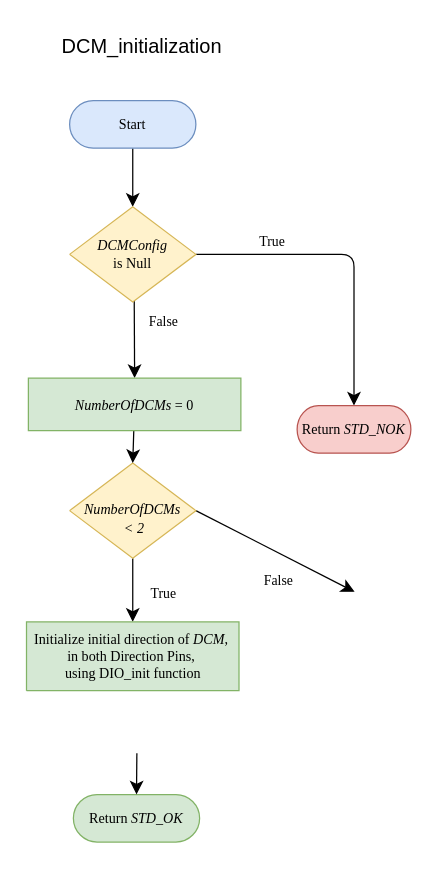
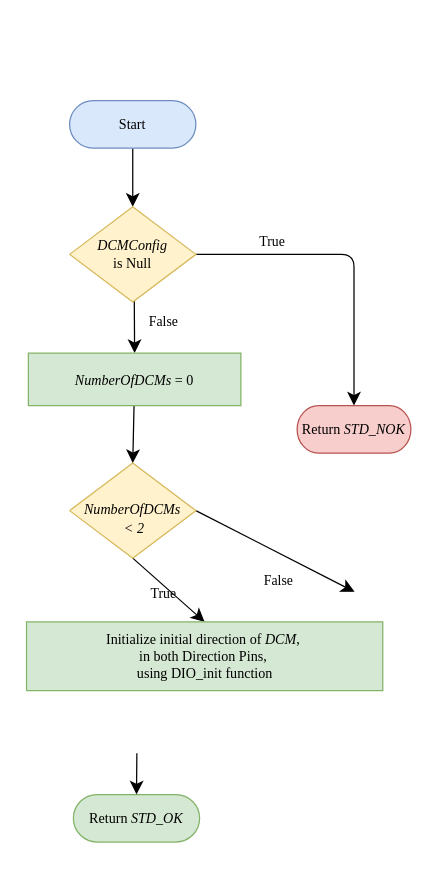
(150, 51) -> none
(134, 404) -> (134, 379)
(133, 656) -> (204, 656)
